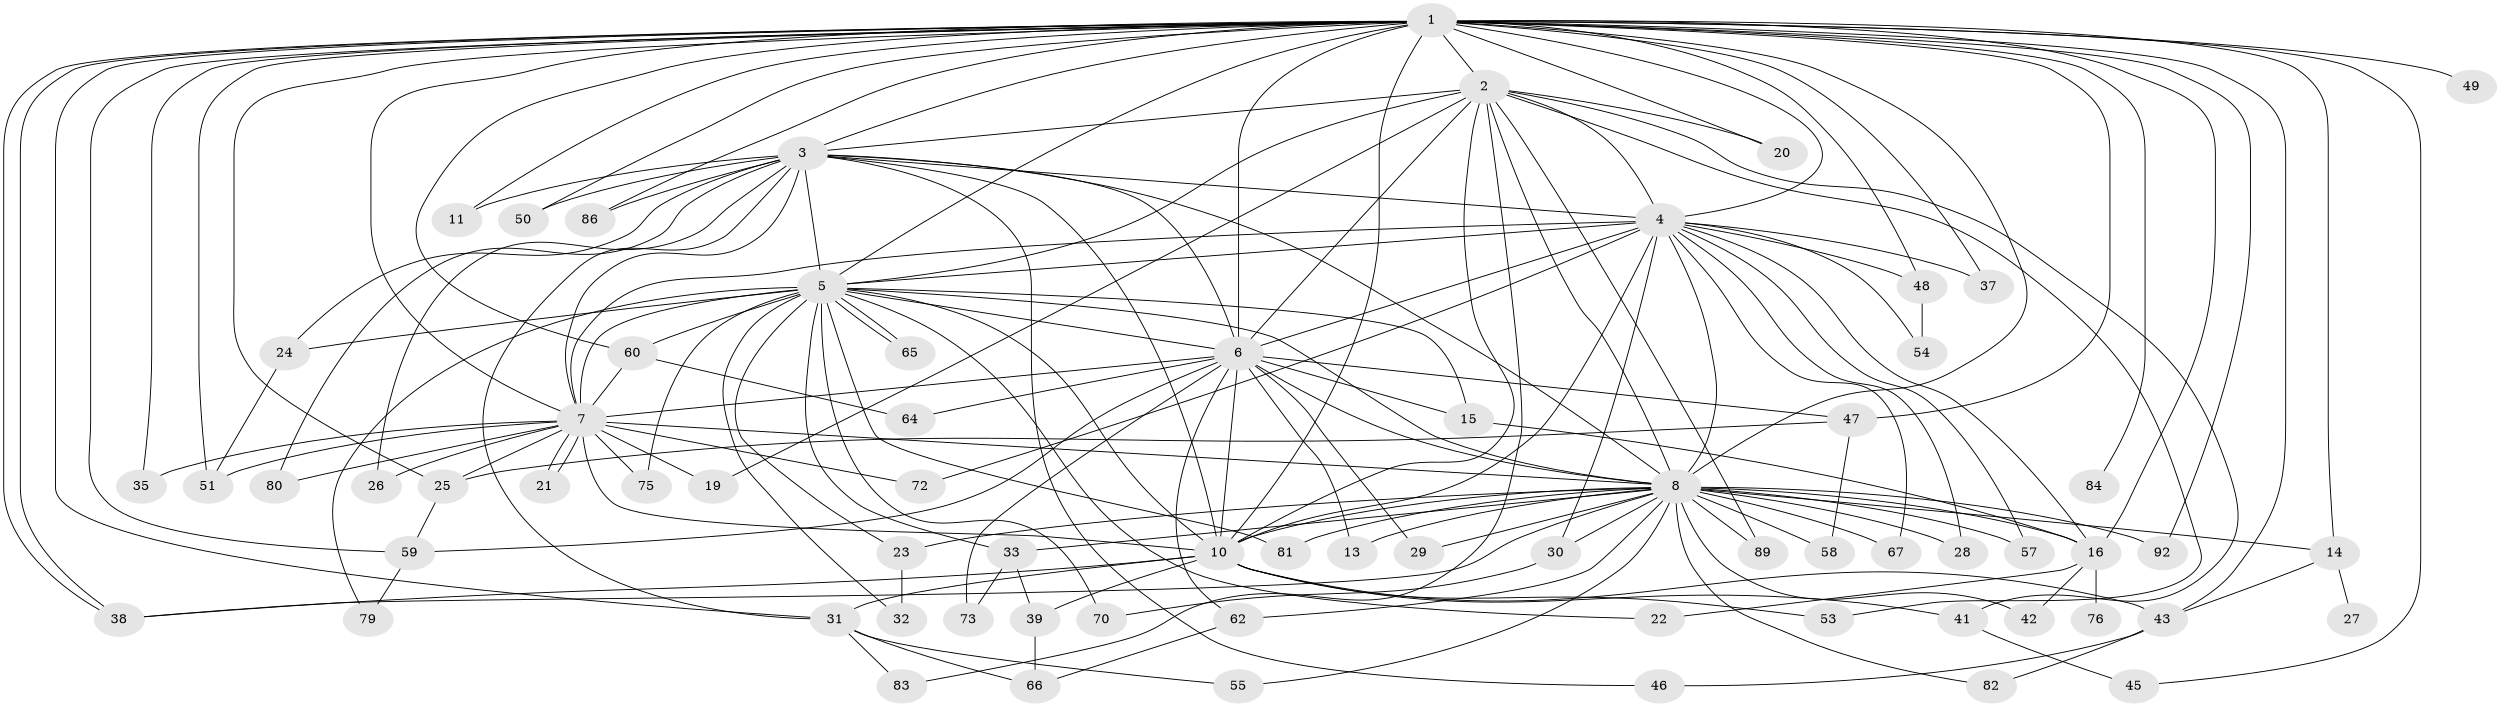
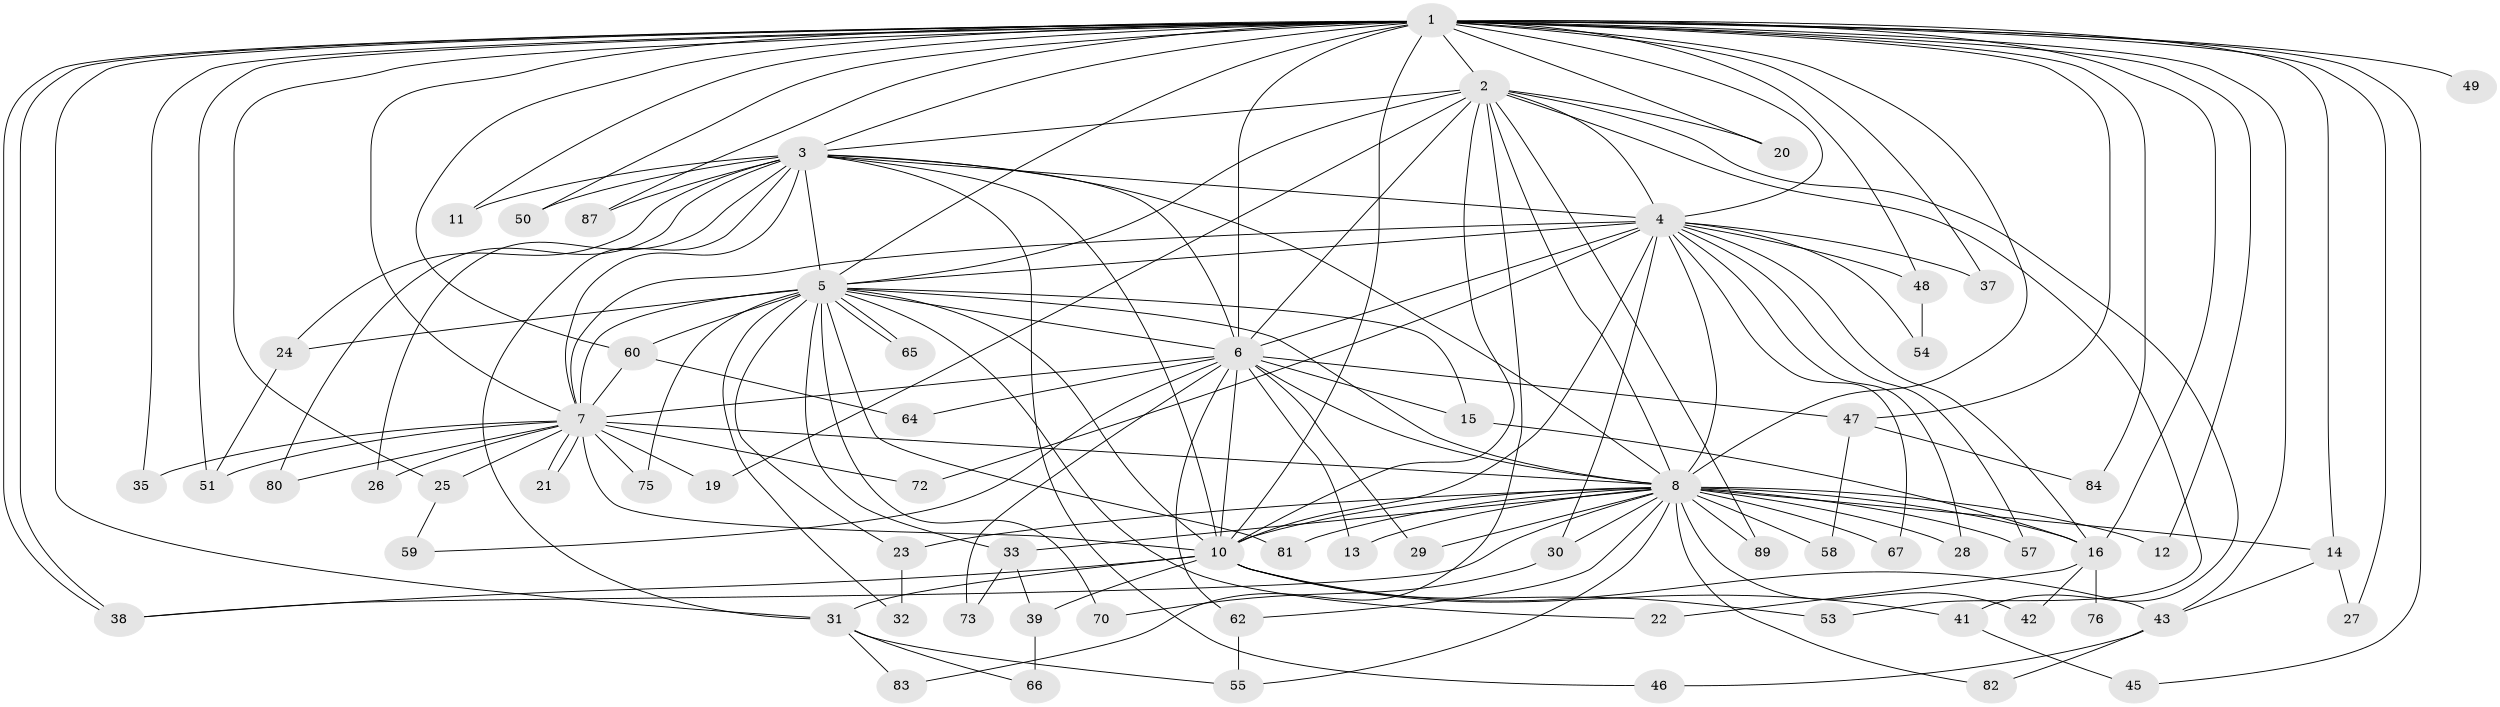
(206, 63) -> (2315, 68)
(590, 220) -> (590, 220)
(1145, 440) -> (1963, 451)
(2163, 553) -> (2163, 553)
(368, 620) -> none
(1137, 653) -> (1239, 657)
